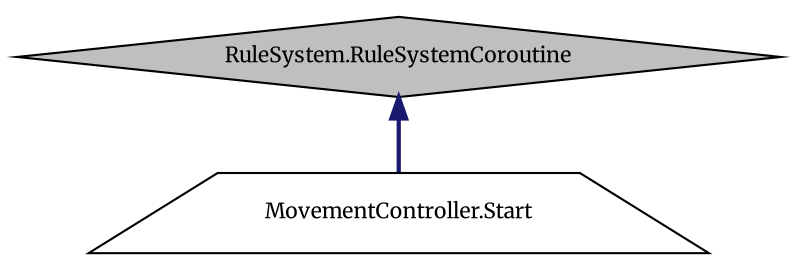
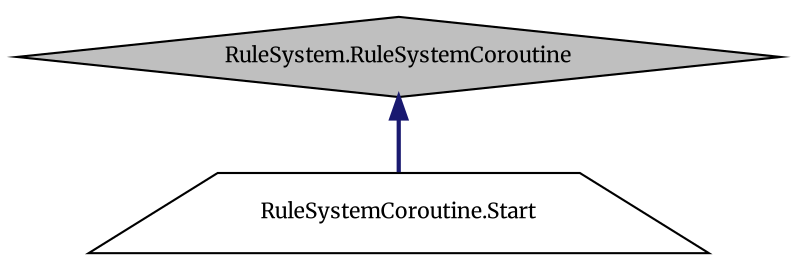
(399, 213) -> (399, 213)
